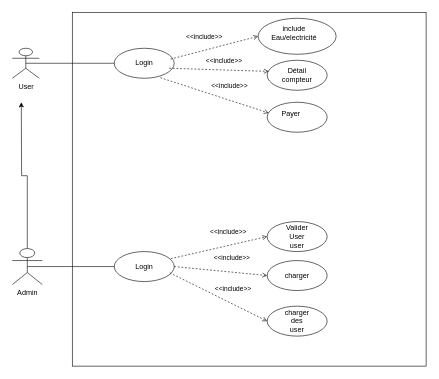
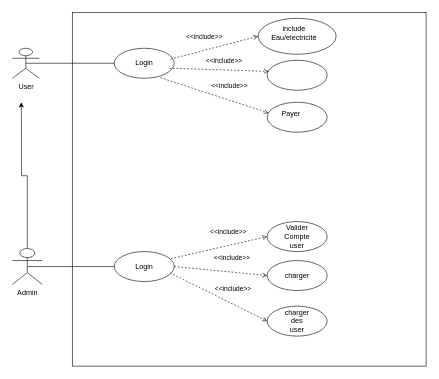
(297, 75) -> none
(297, 237) -> (297, 237)
